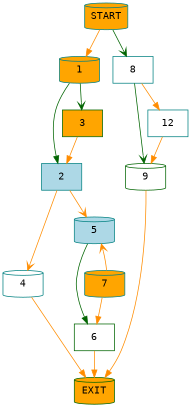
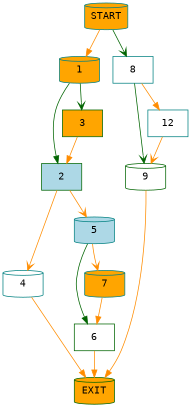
(158, 147) -> (158, 147)
(62, 177) -> (62, 177)
(105, 261) -> (94, 254)
